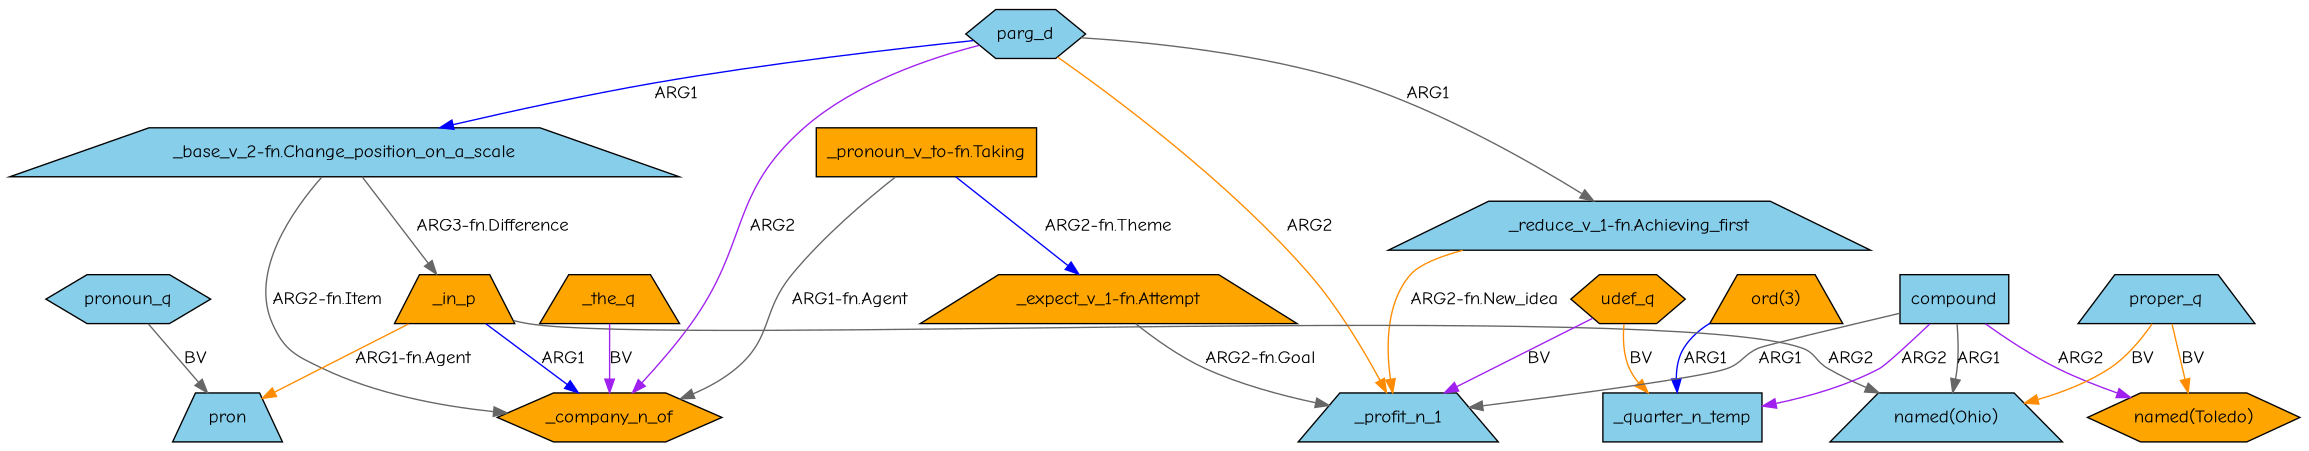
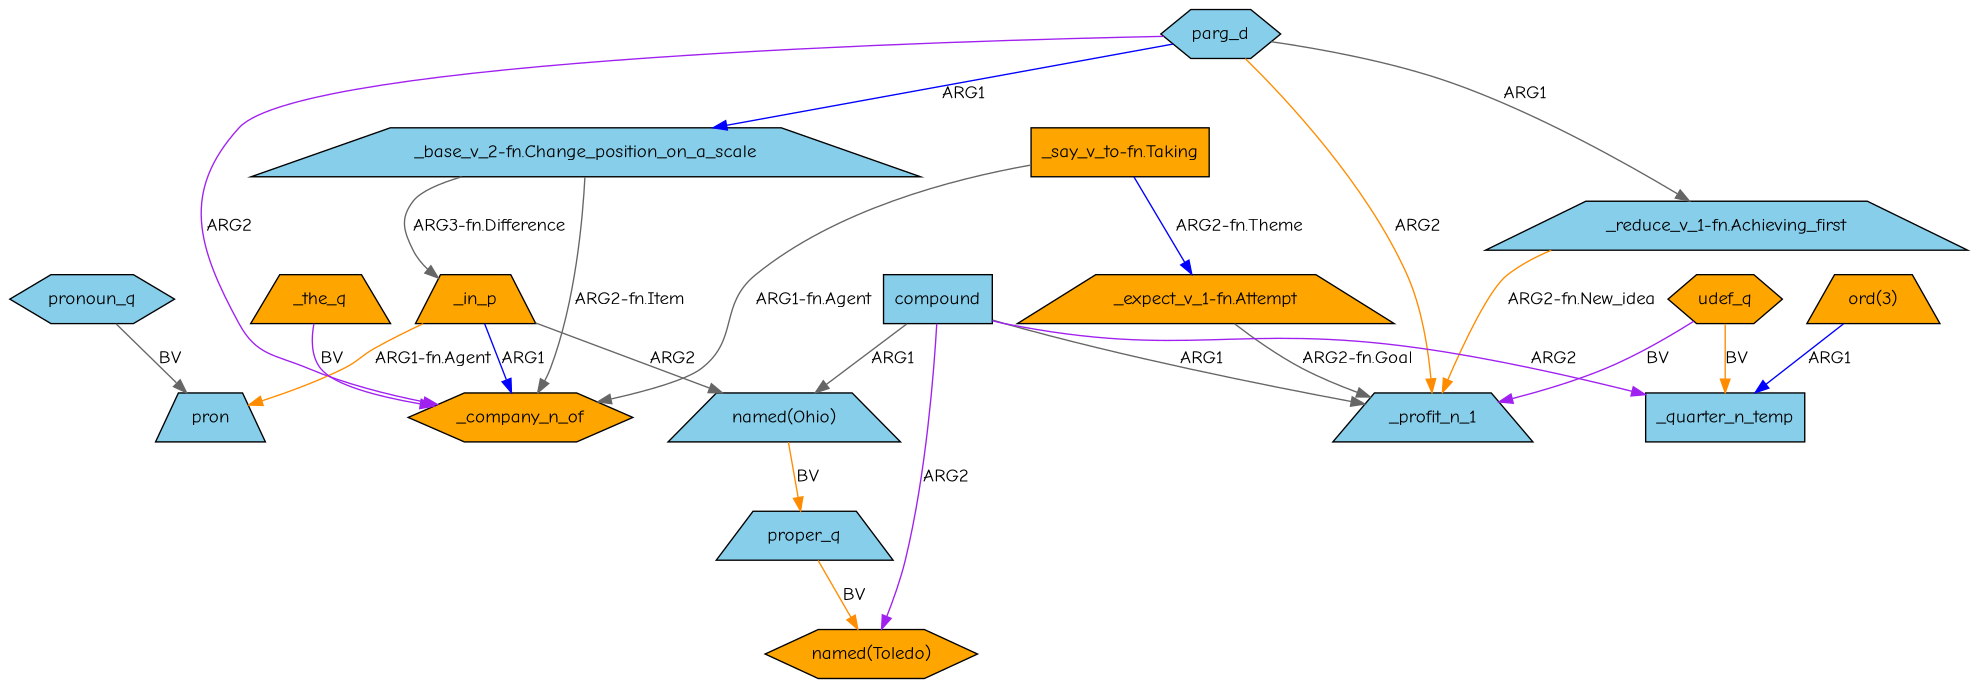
(926, 152) -> (1120, 152)
(2103, 373) -> (793, 470)
